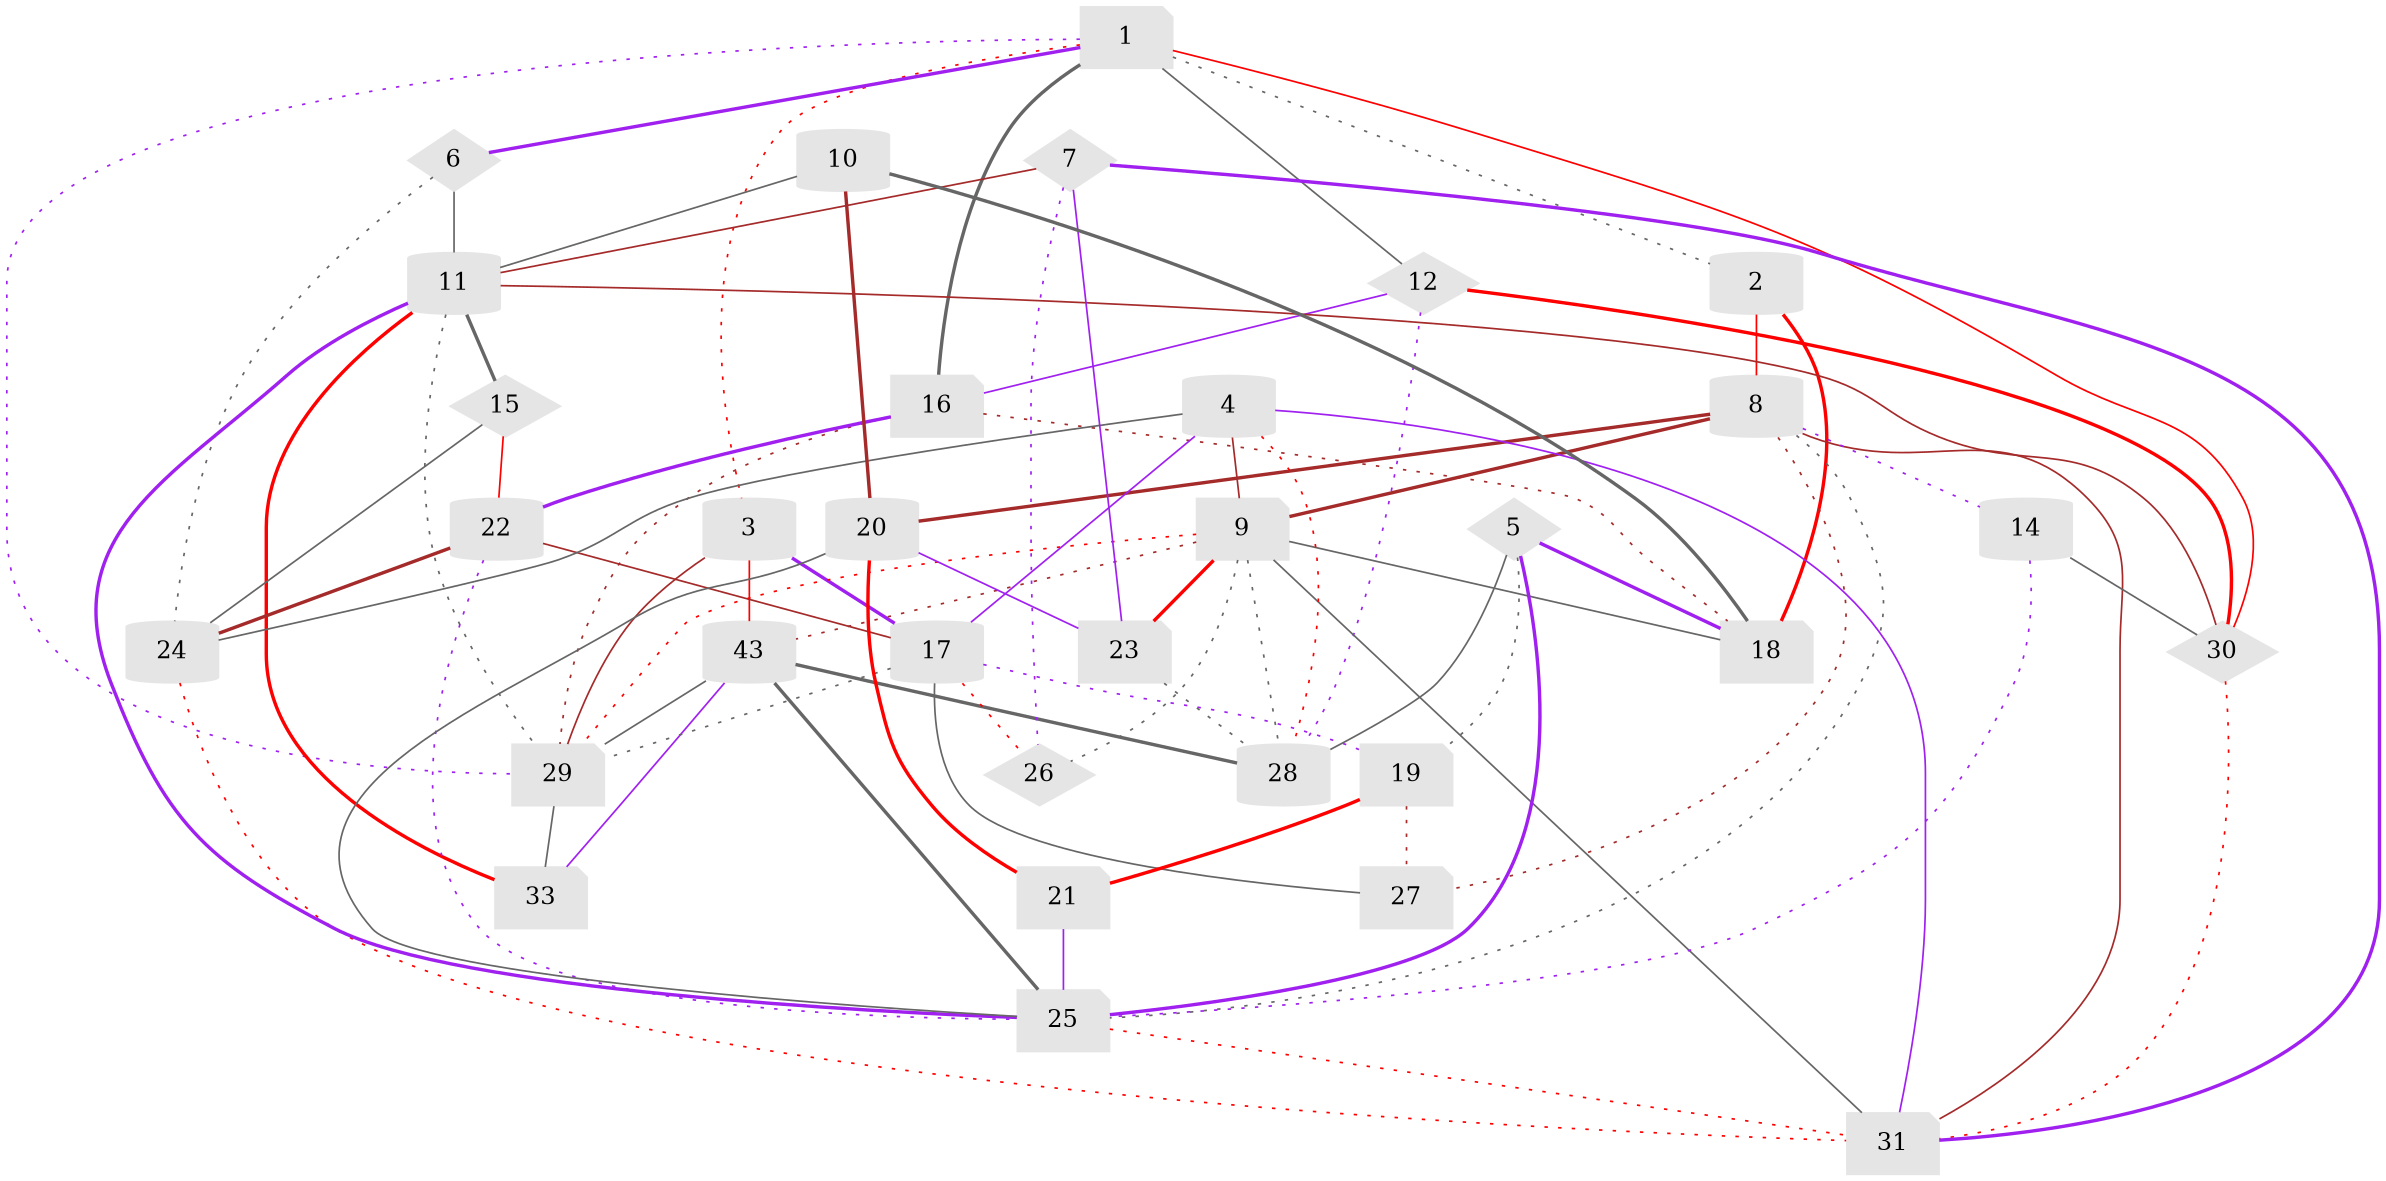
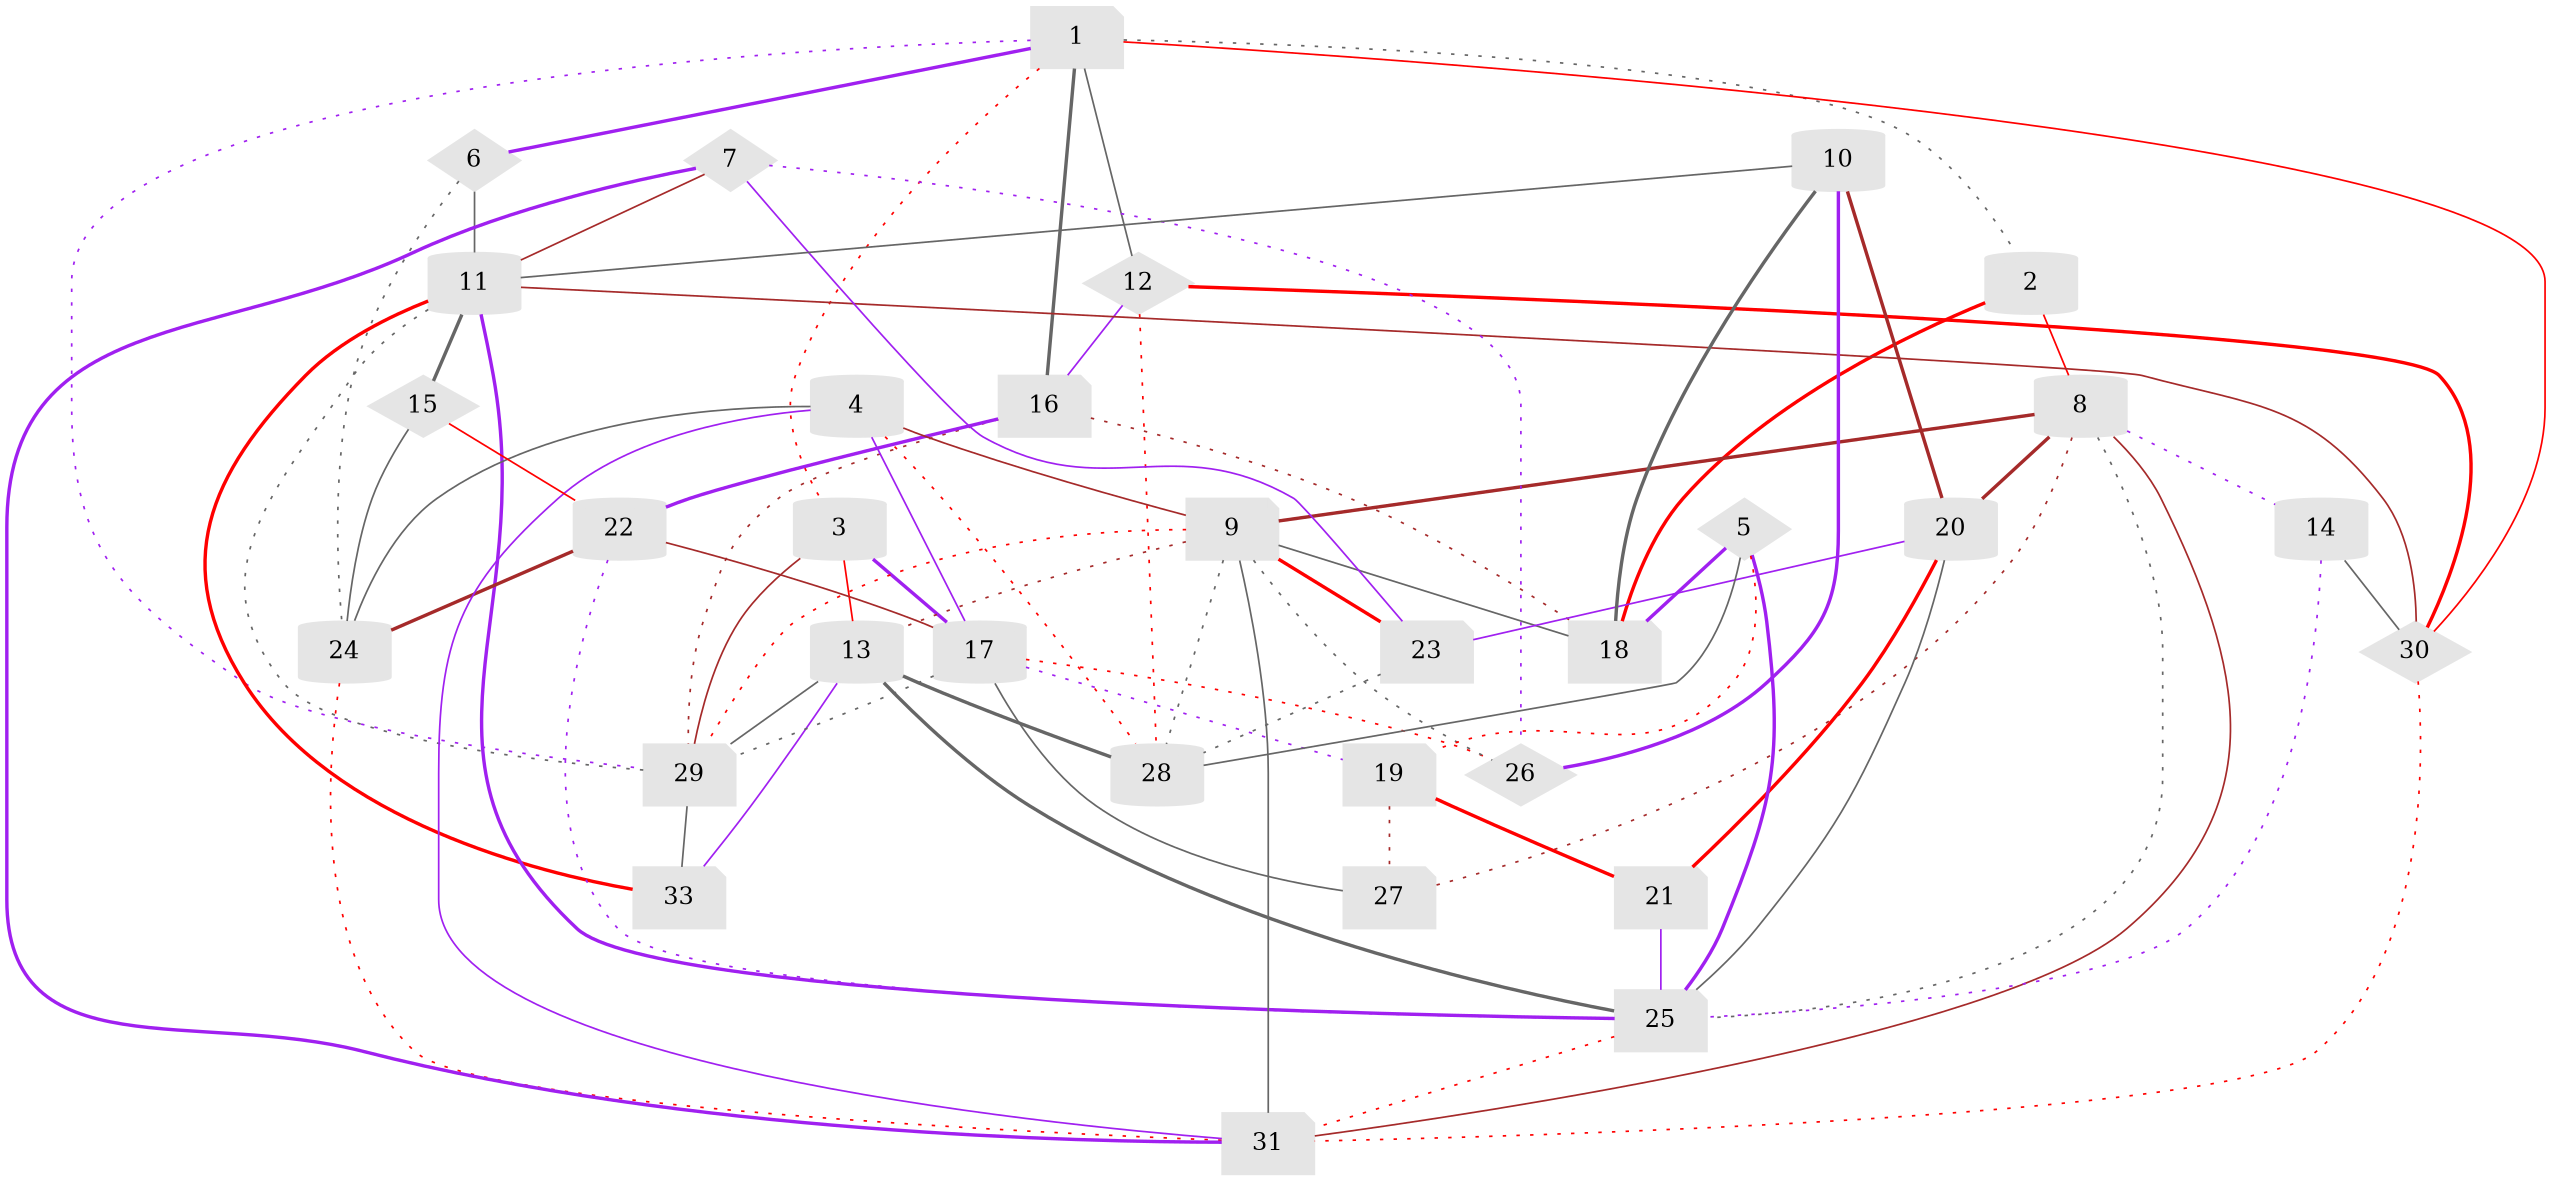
(1382, 534) -> (1148, 518)
none -> (1838, 542)
(749, 652) -> (857, 652)
(1510, 661) -> (1657, 730)
